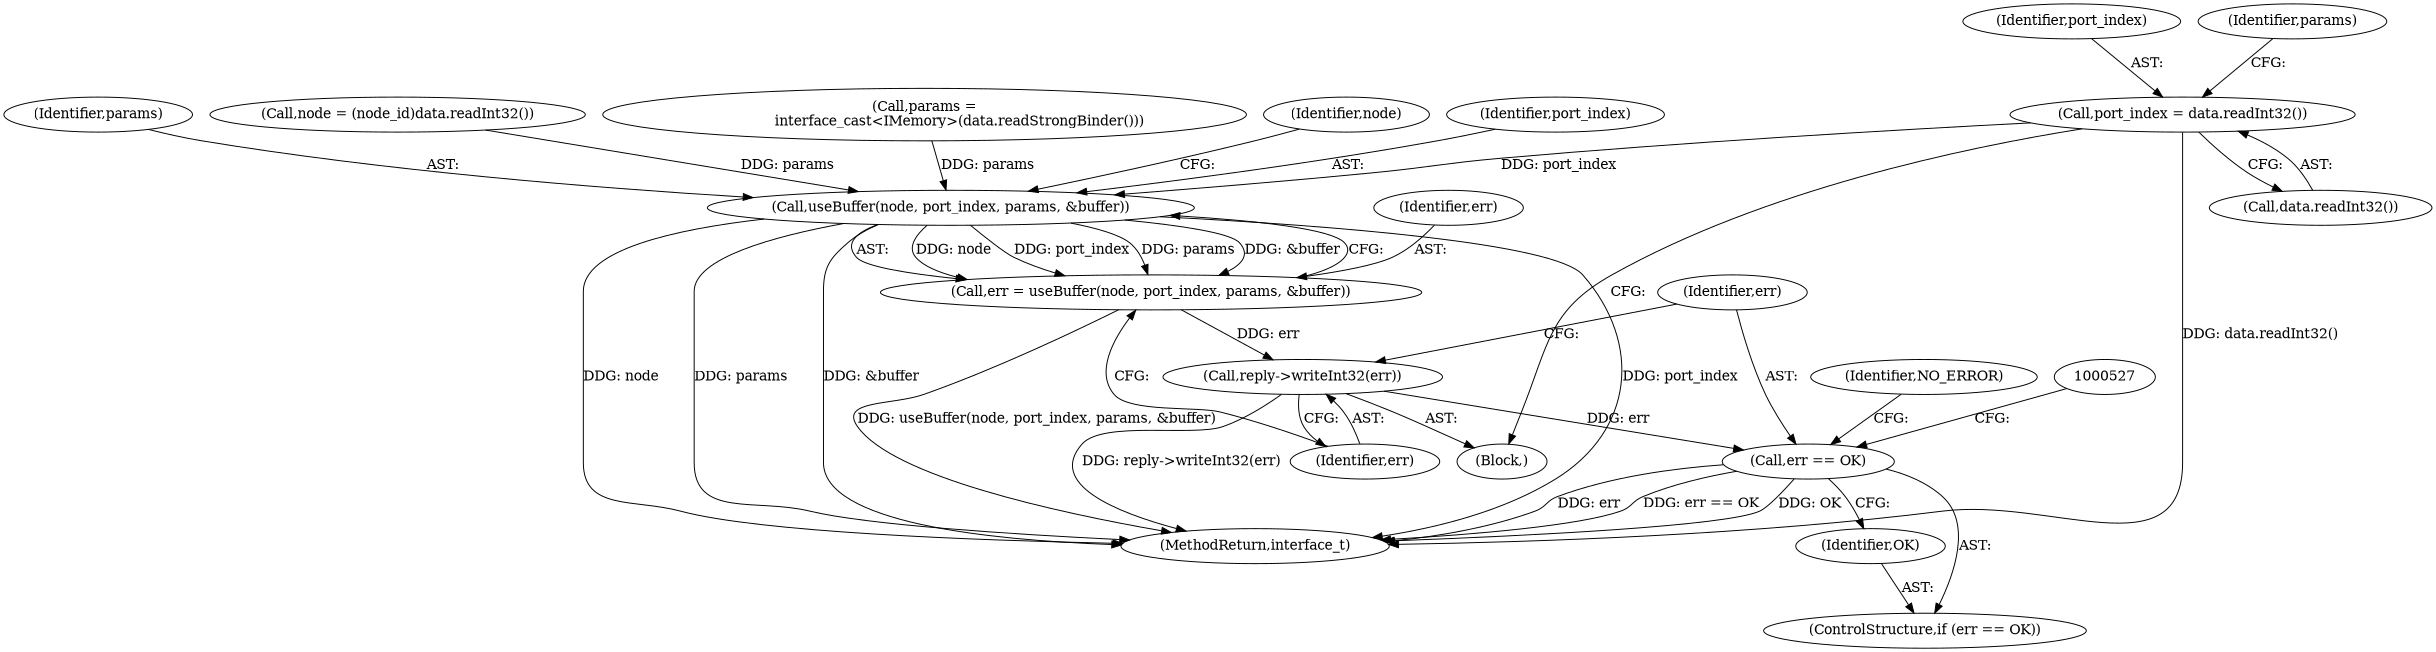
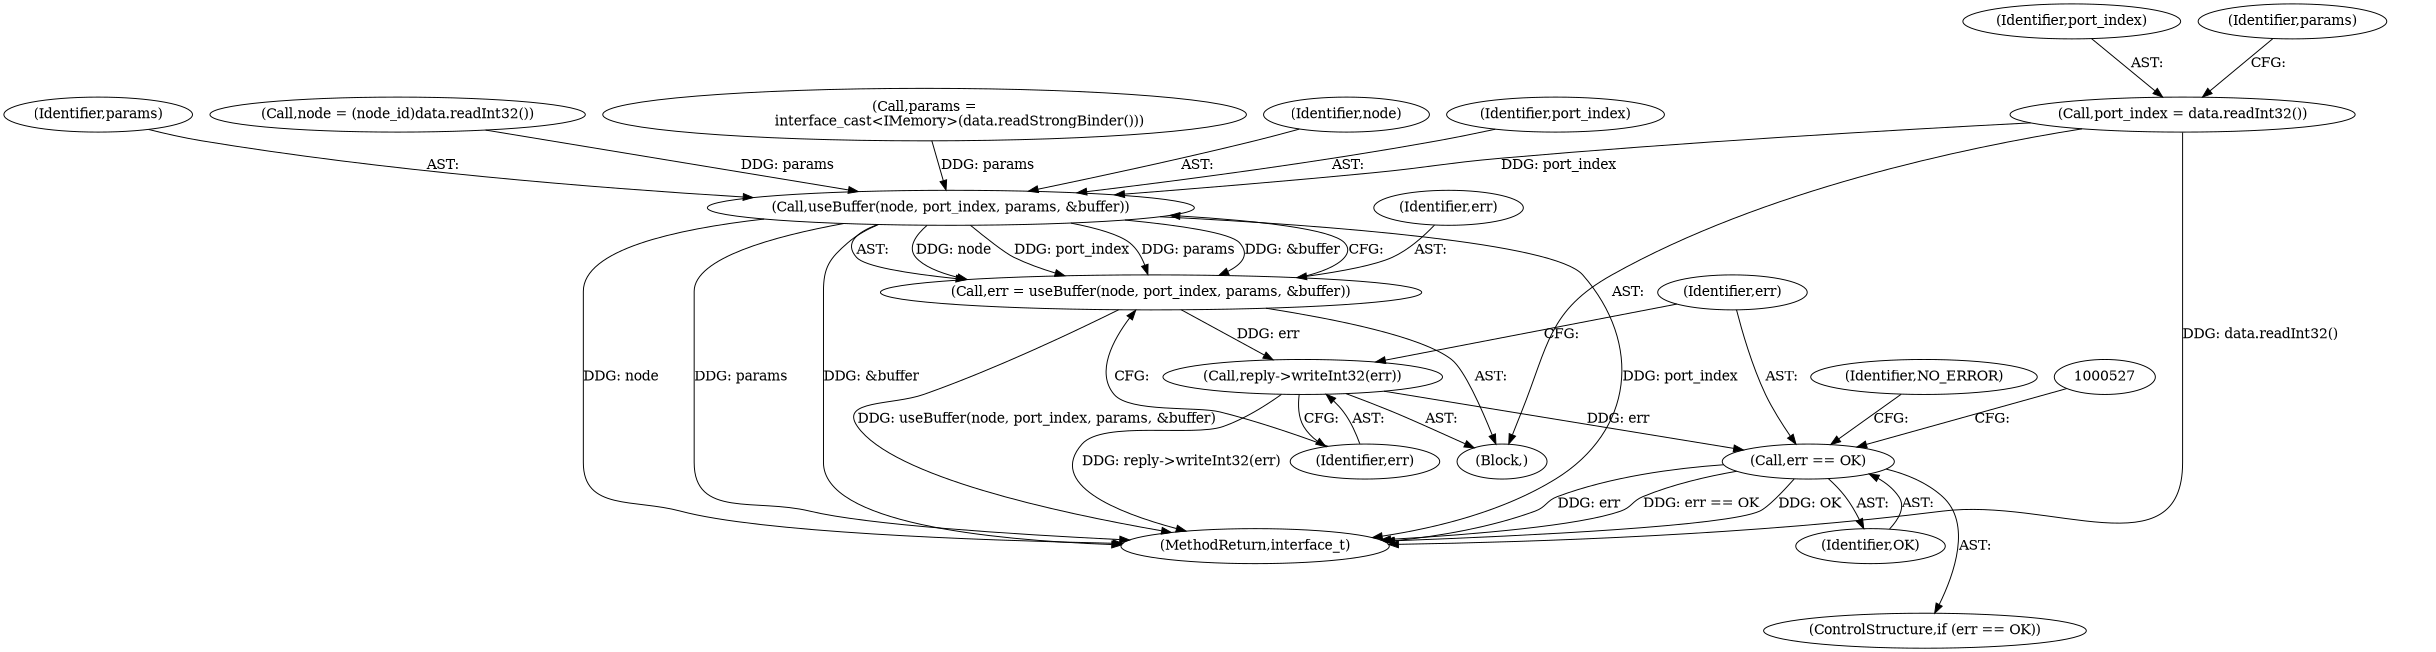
(1200, 166) -> (1200, 166)
(2321, 208) -> none
(1630, 292) -> (1630, 292)
none -> (1403, 338)
(1875, 504) -> (1875, 504)
(1895, 584) -> (1901, 500)
